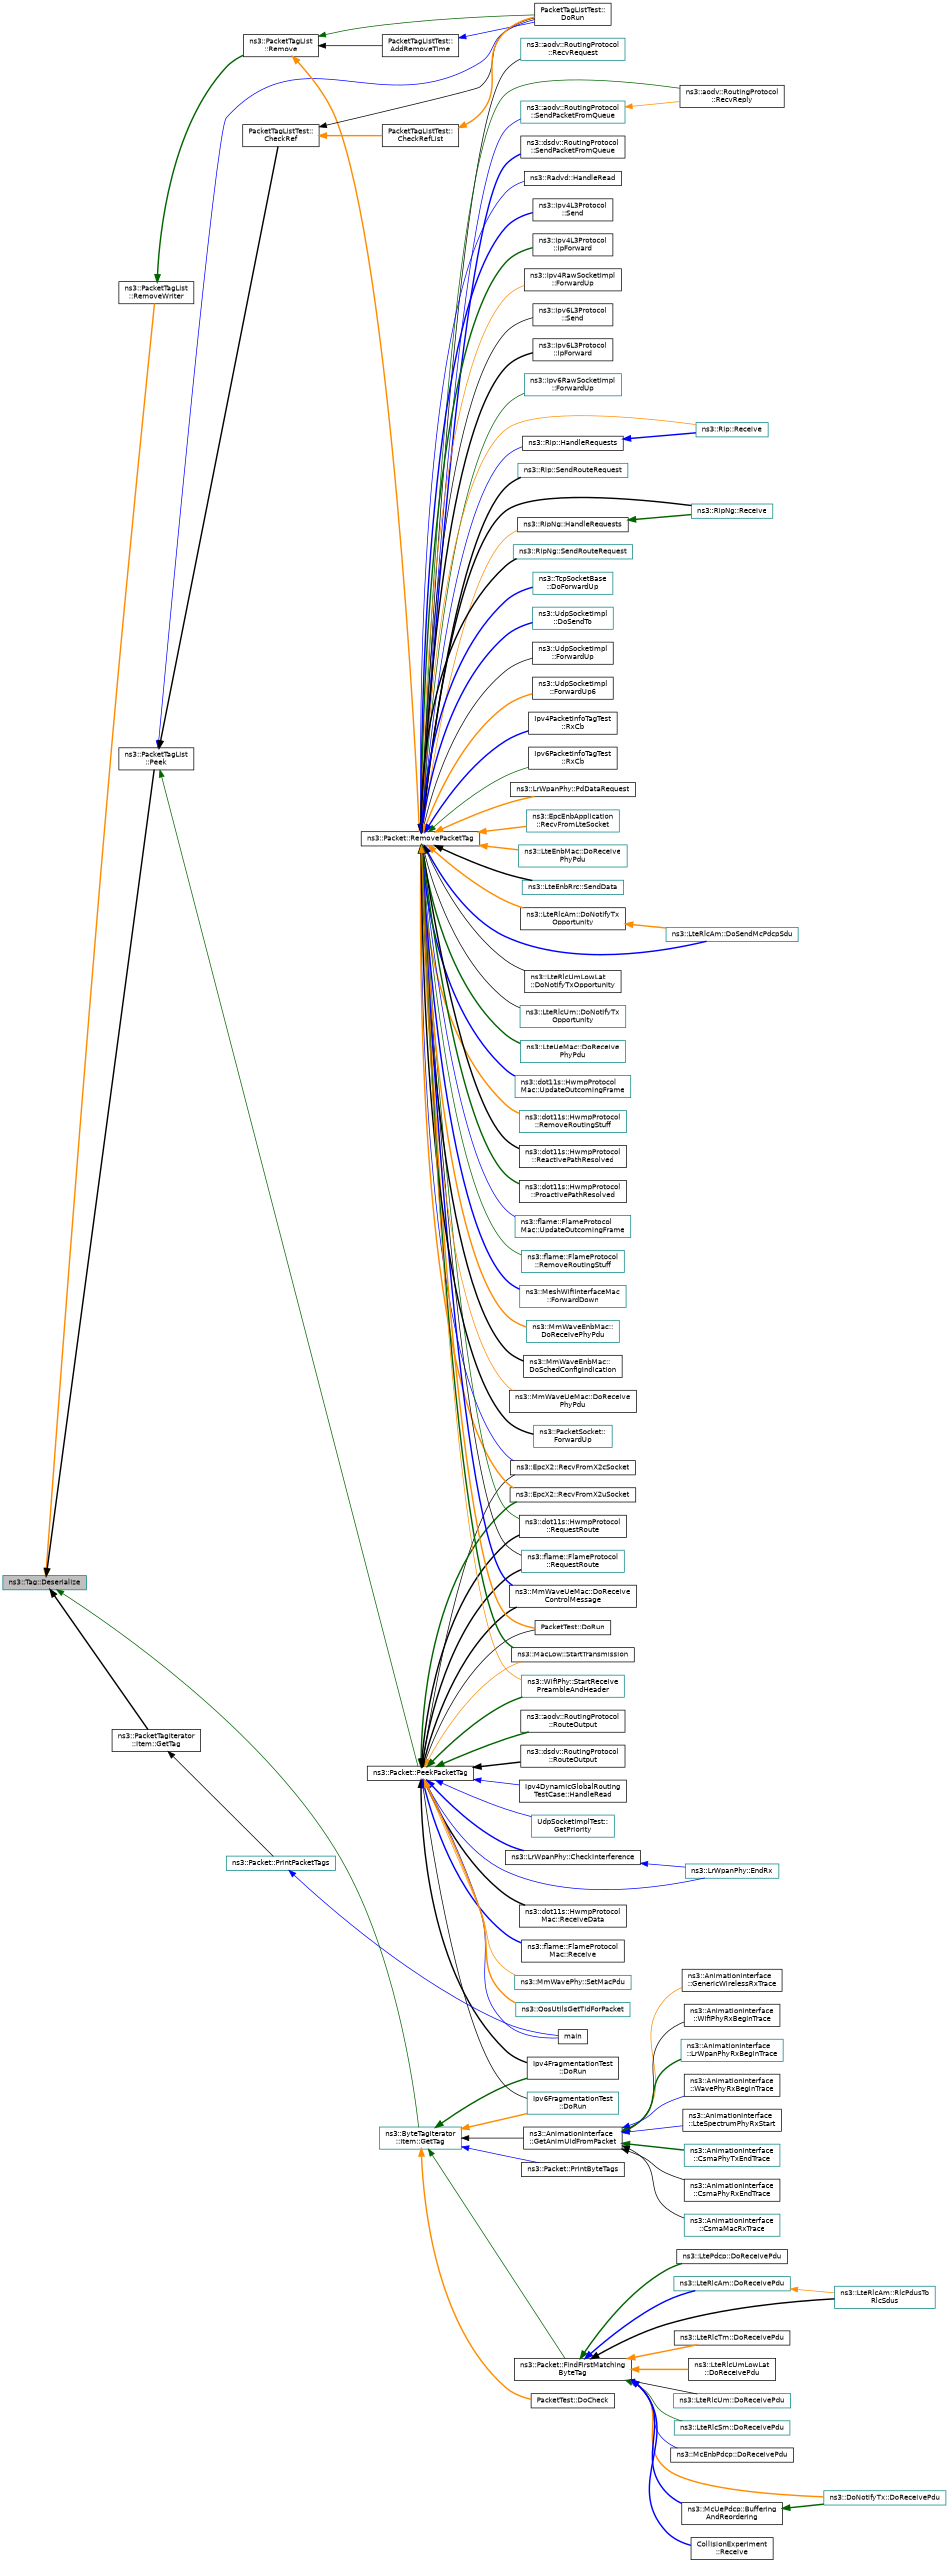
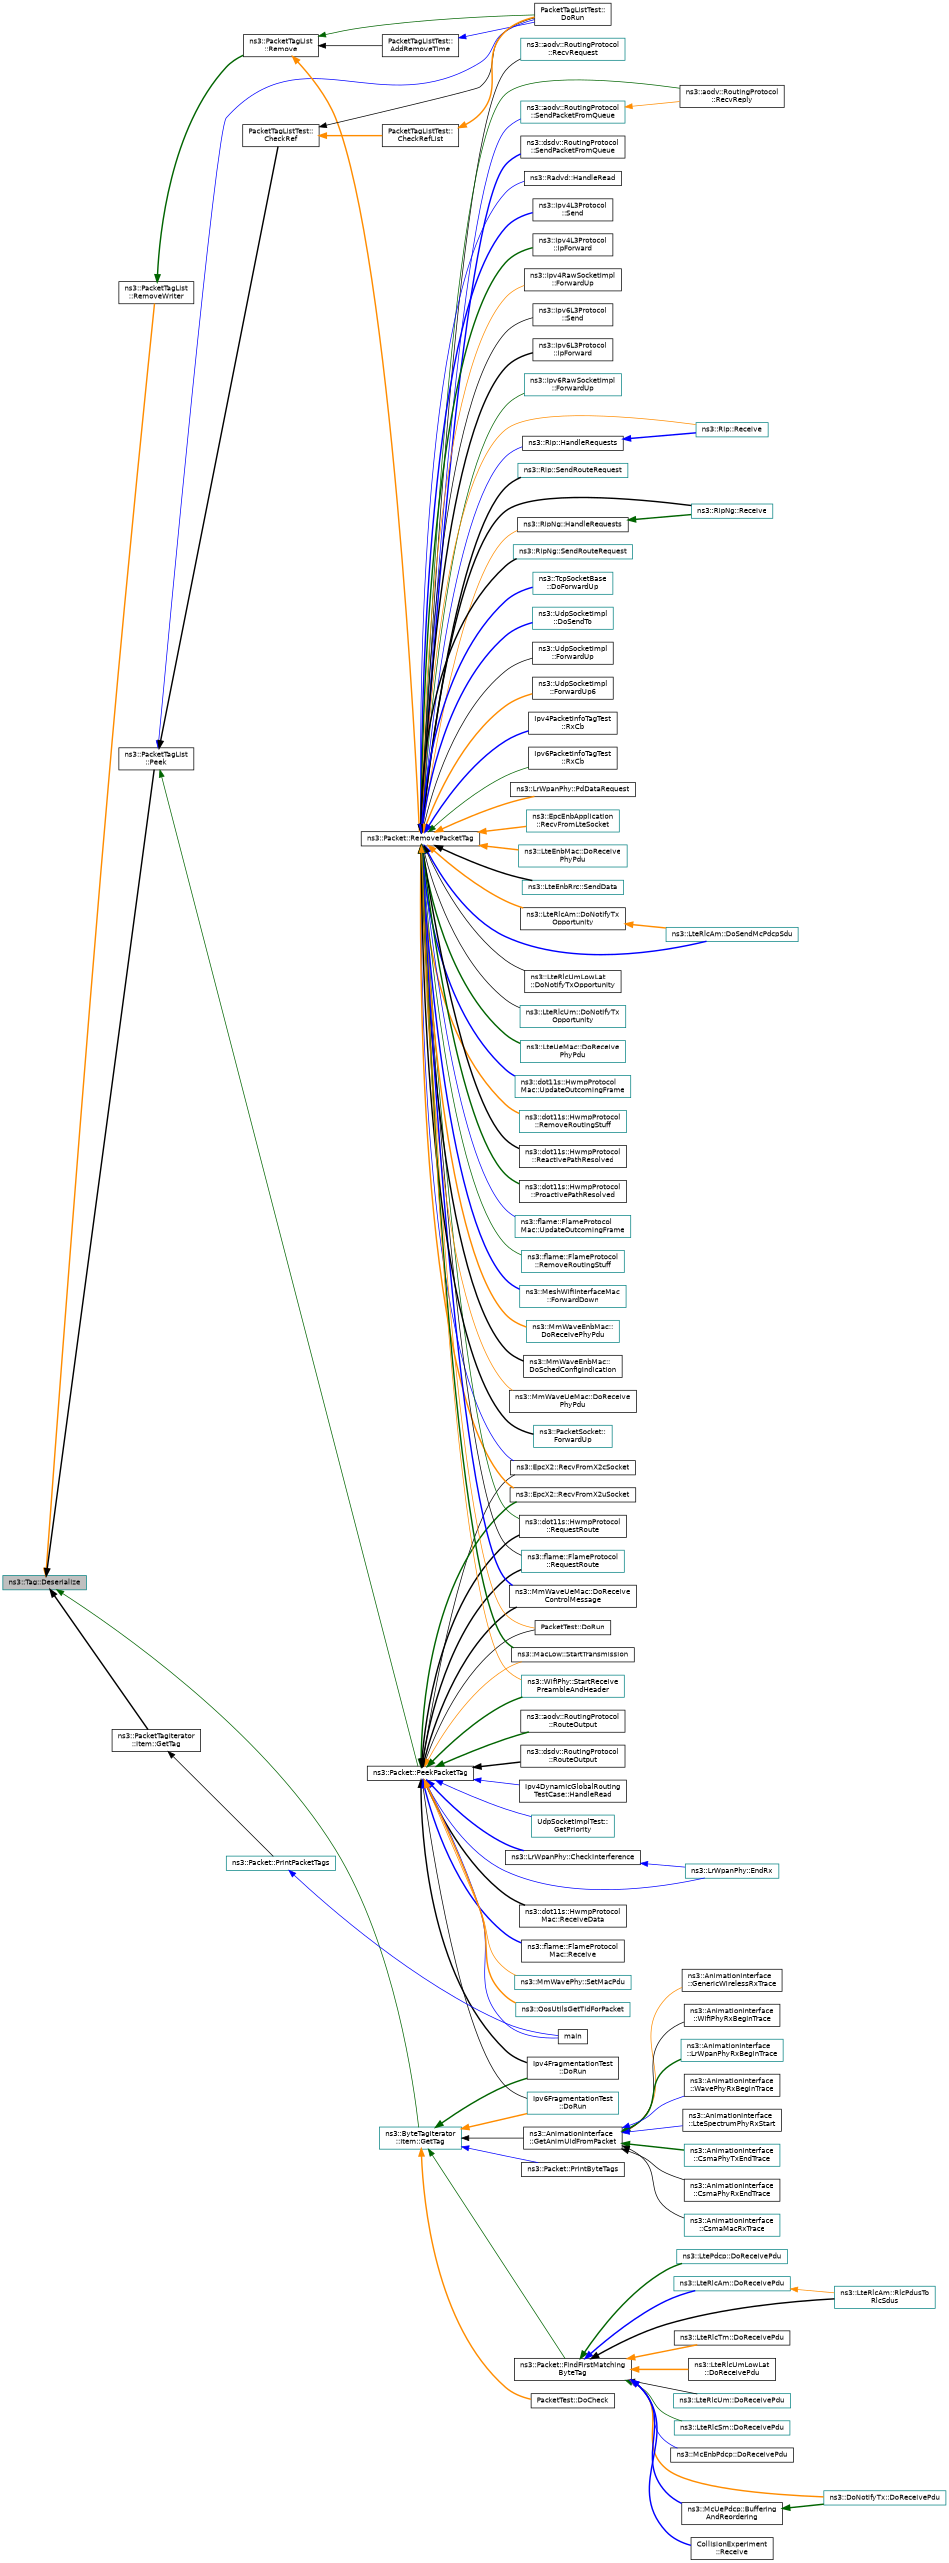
(445, 1253) -> (445, 1253)
(732, 2257) -> (732, 2257)
